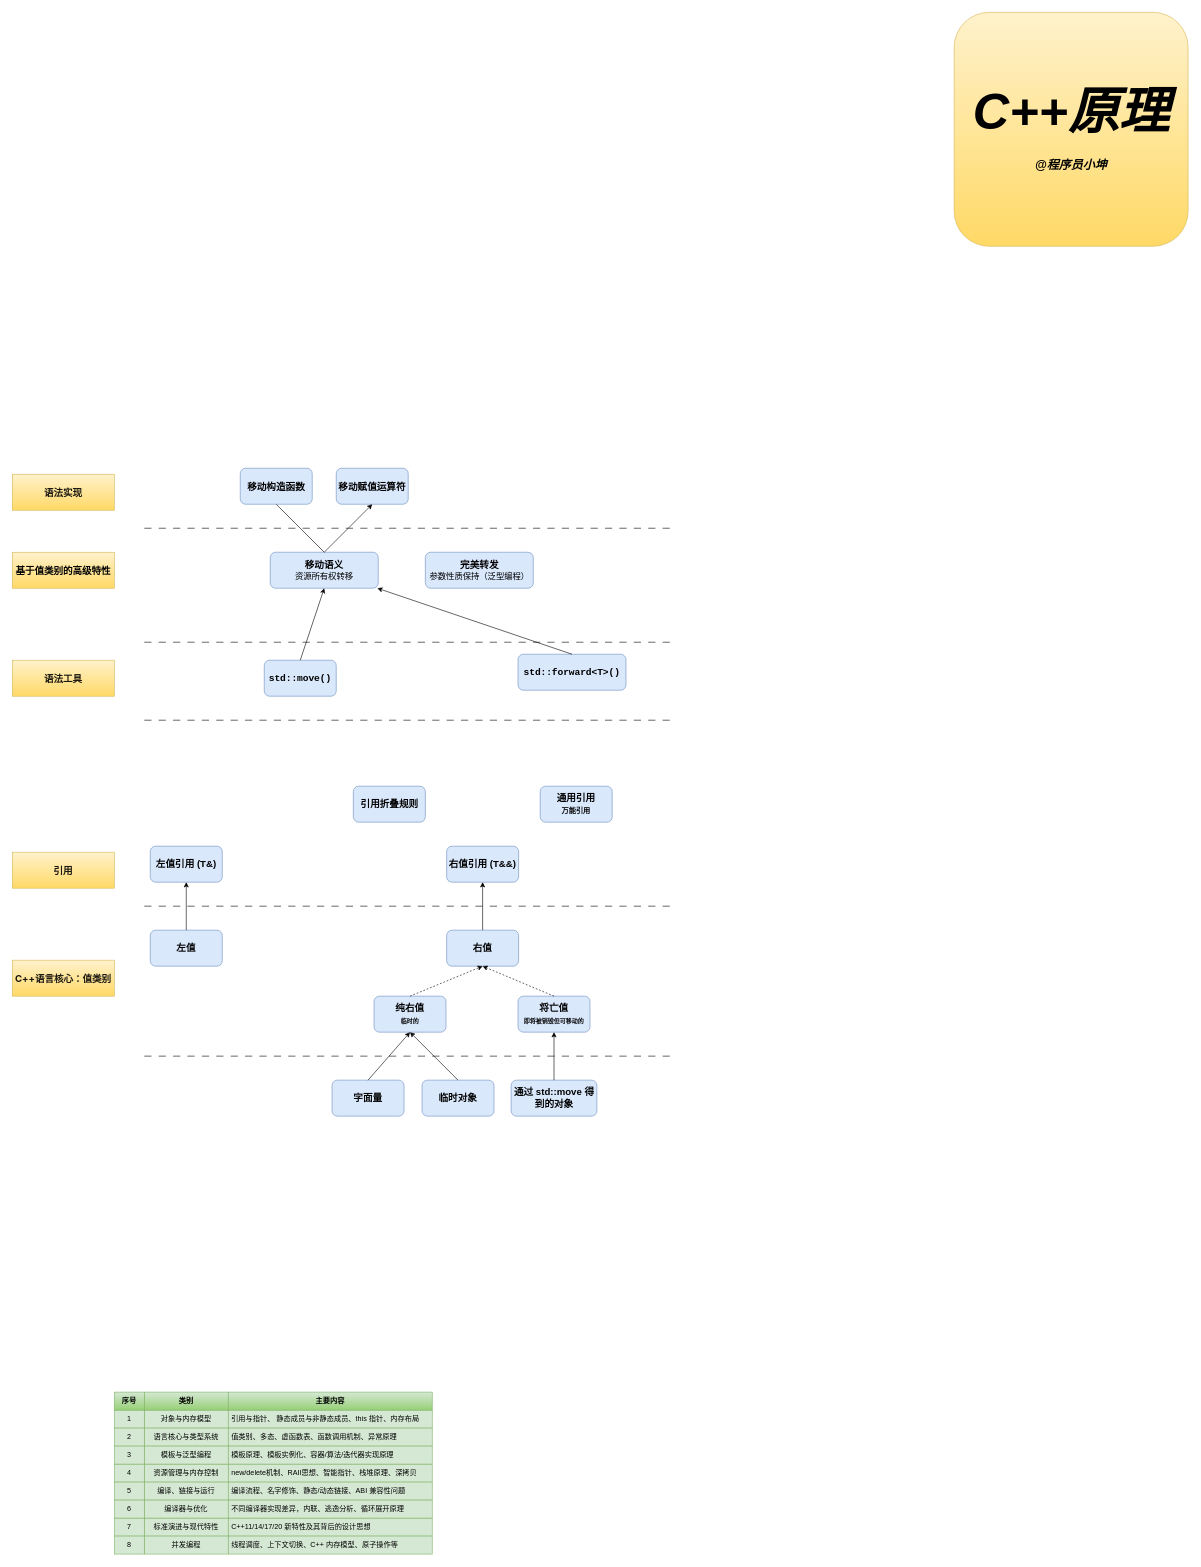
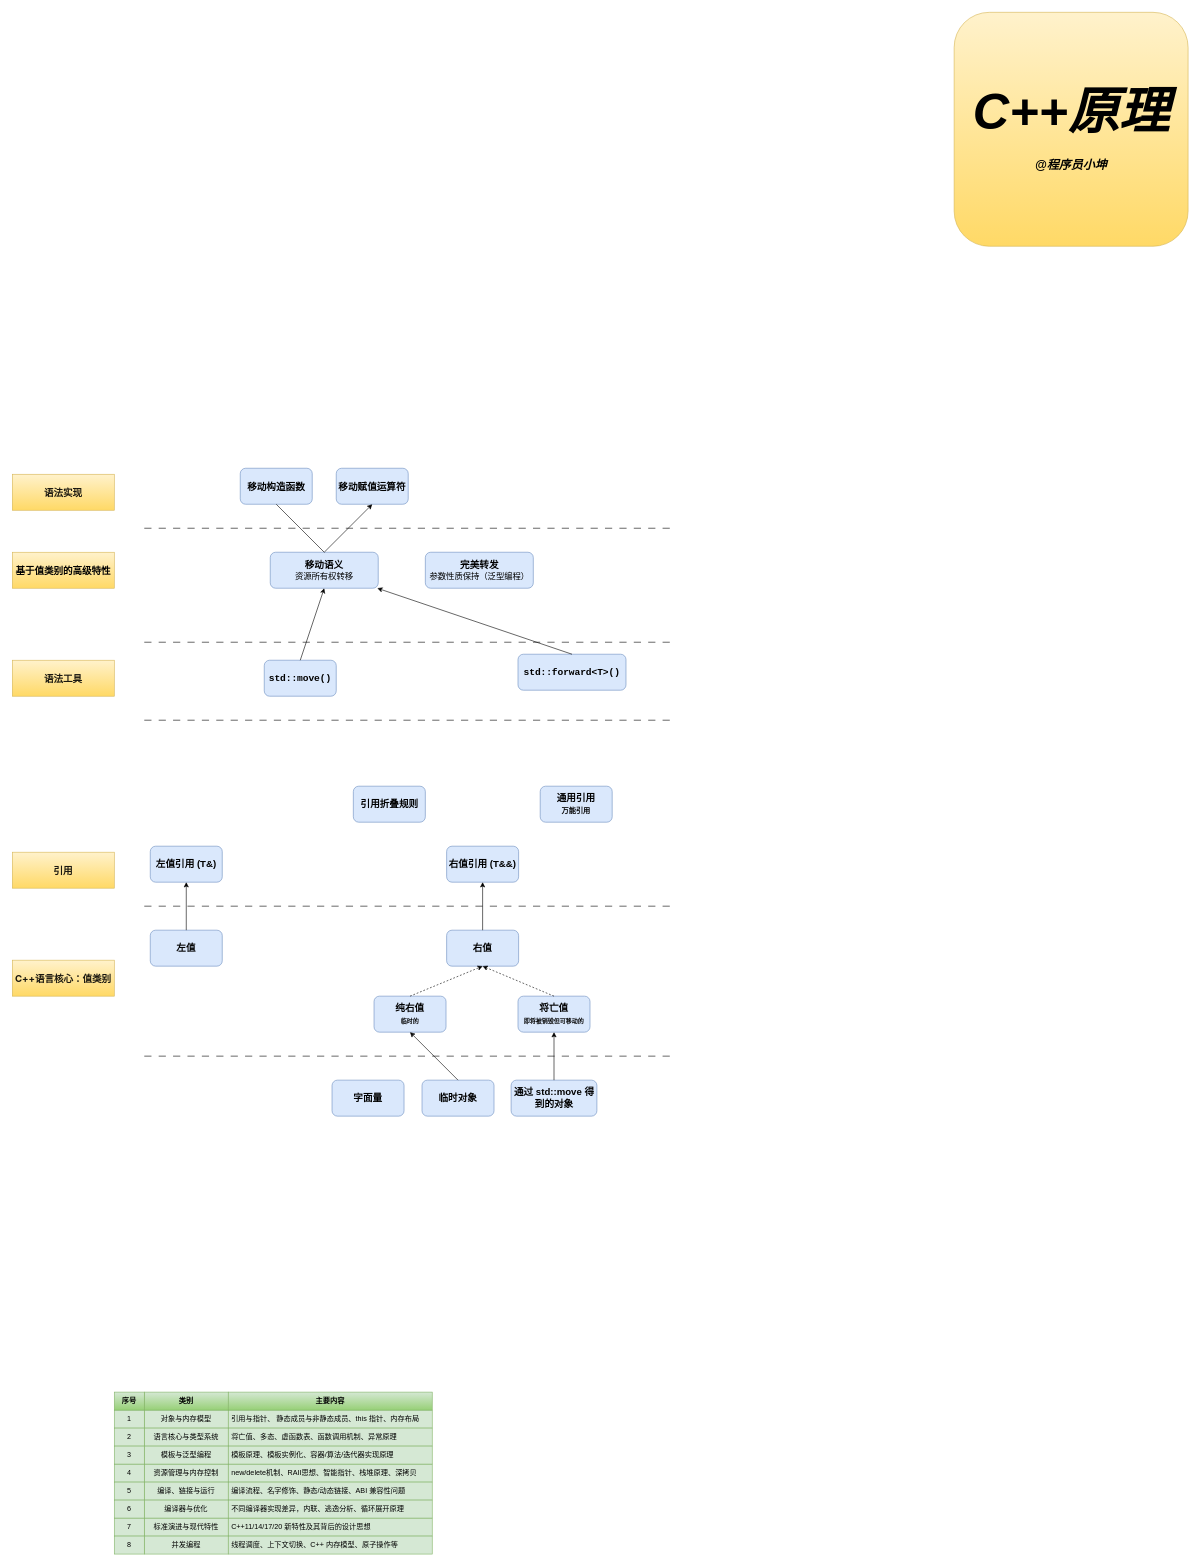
(386, 1060) -> none
(312, 1437) -> (312, 1437)
